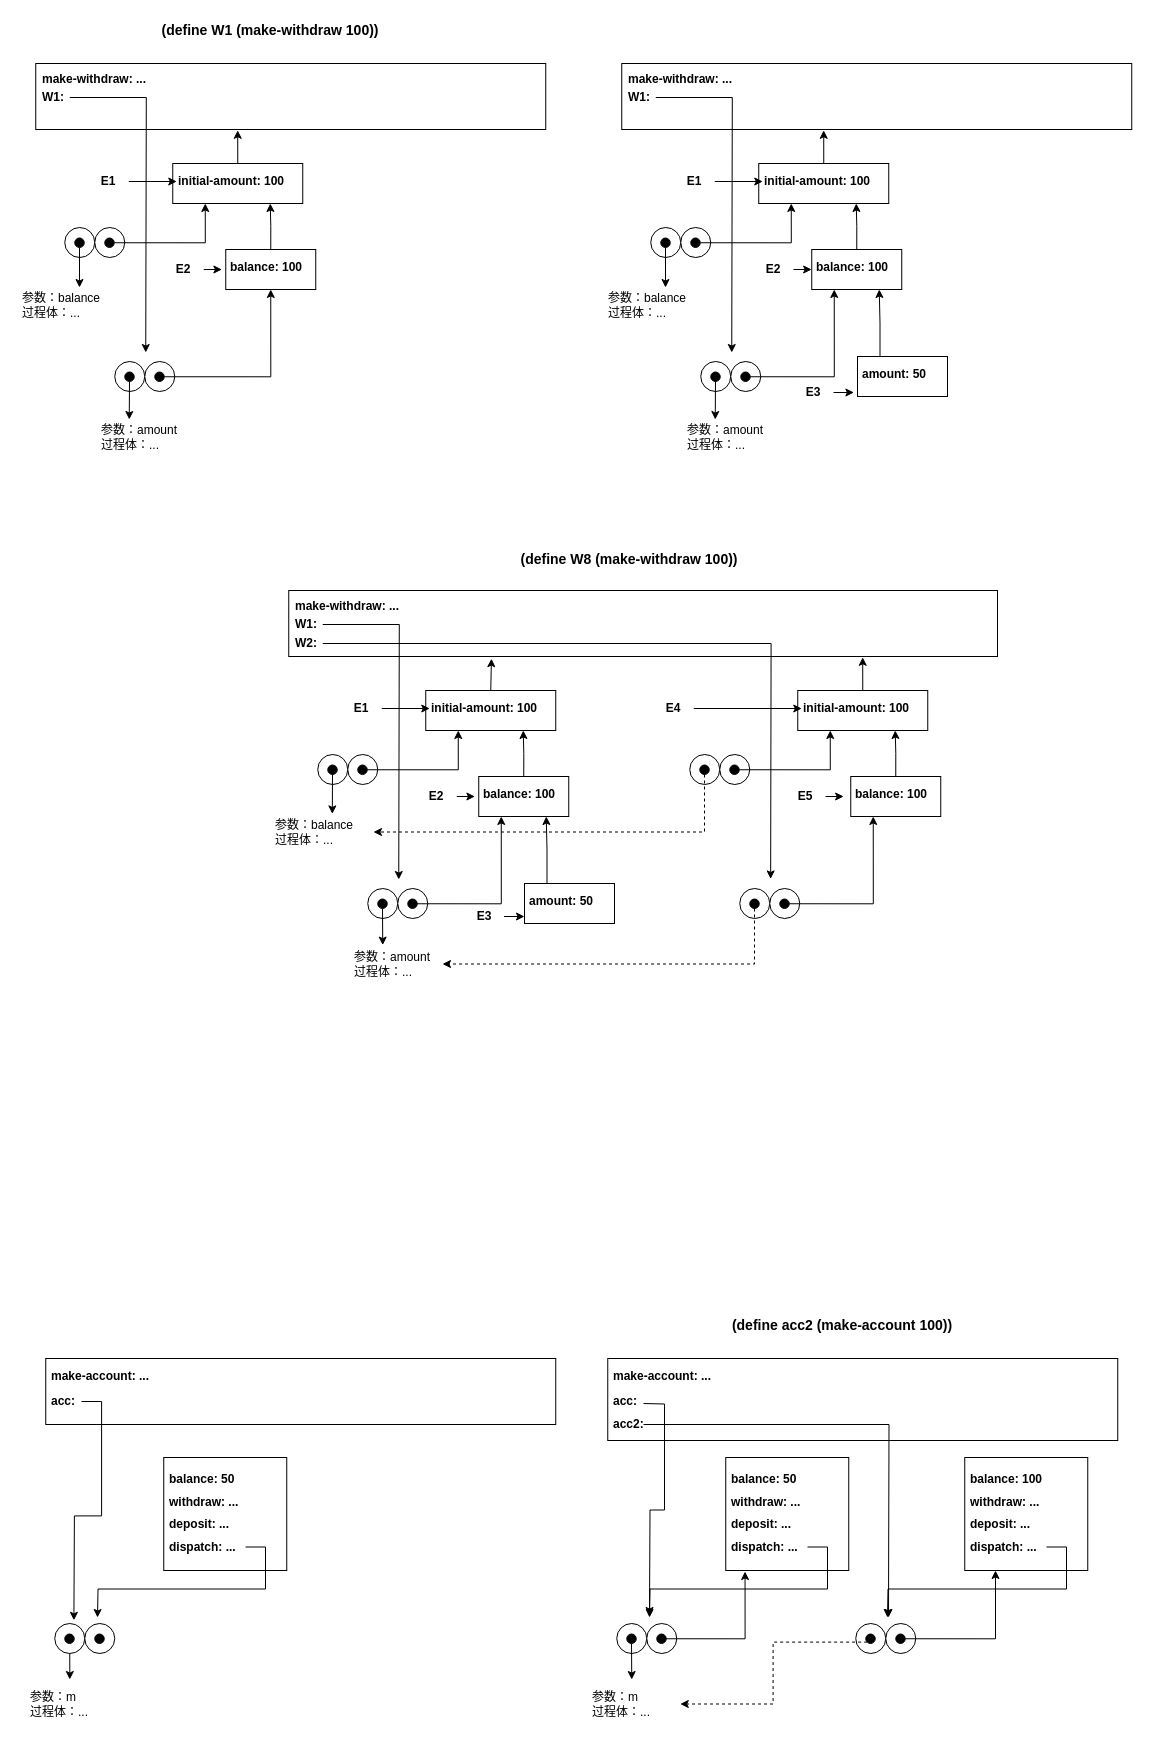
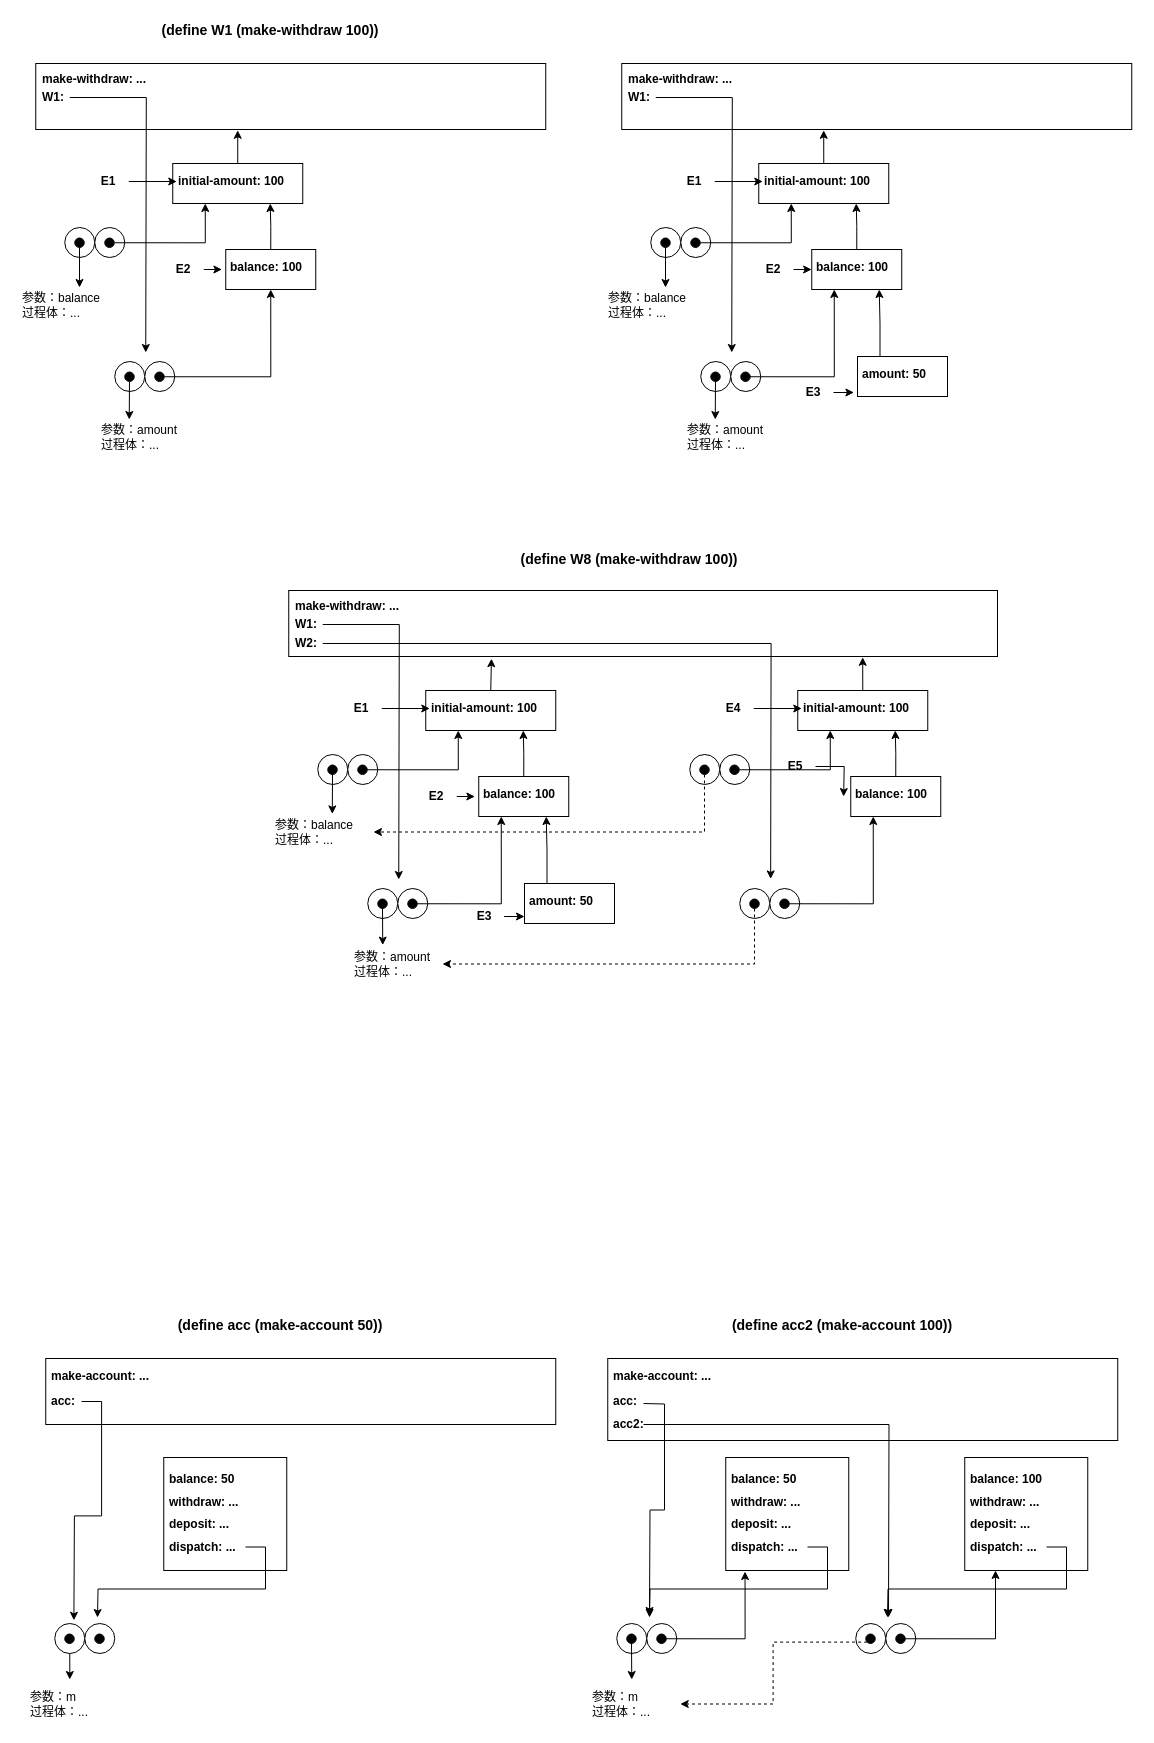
(674, 709) -> (734, 709)
(806, 797) -> (796, 767)
none -> (281, 1326)
